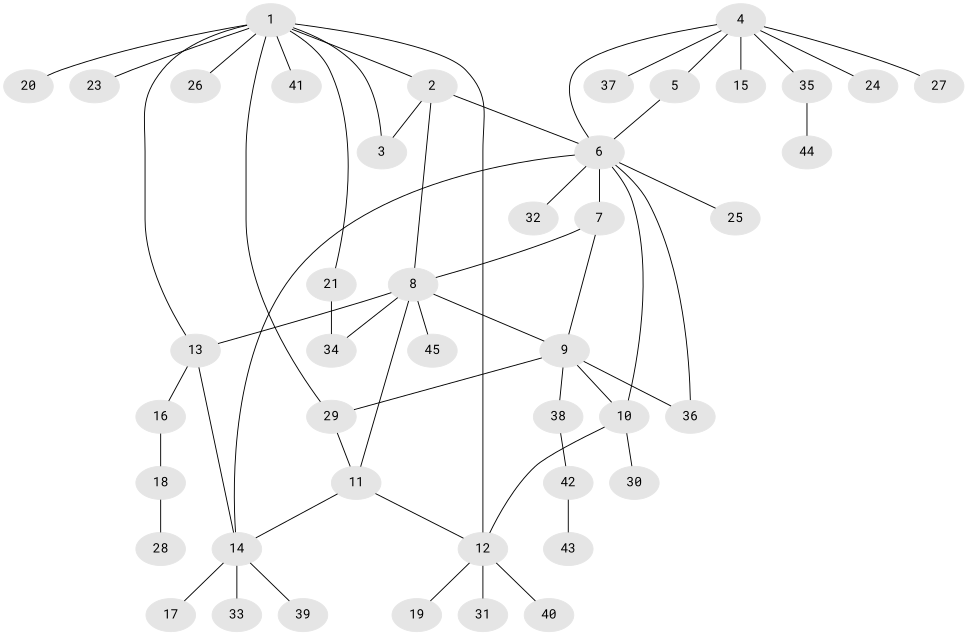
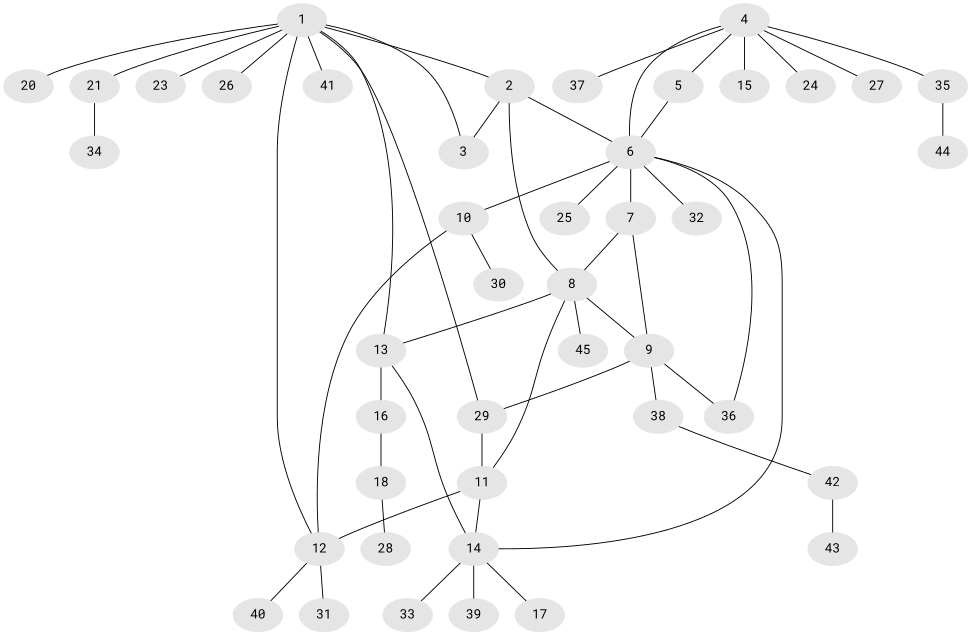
(372, 318) -> none
(594, 384) -> none
(417, 615) -> none
